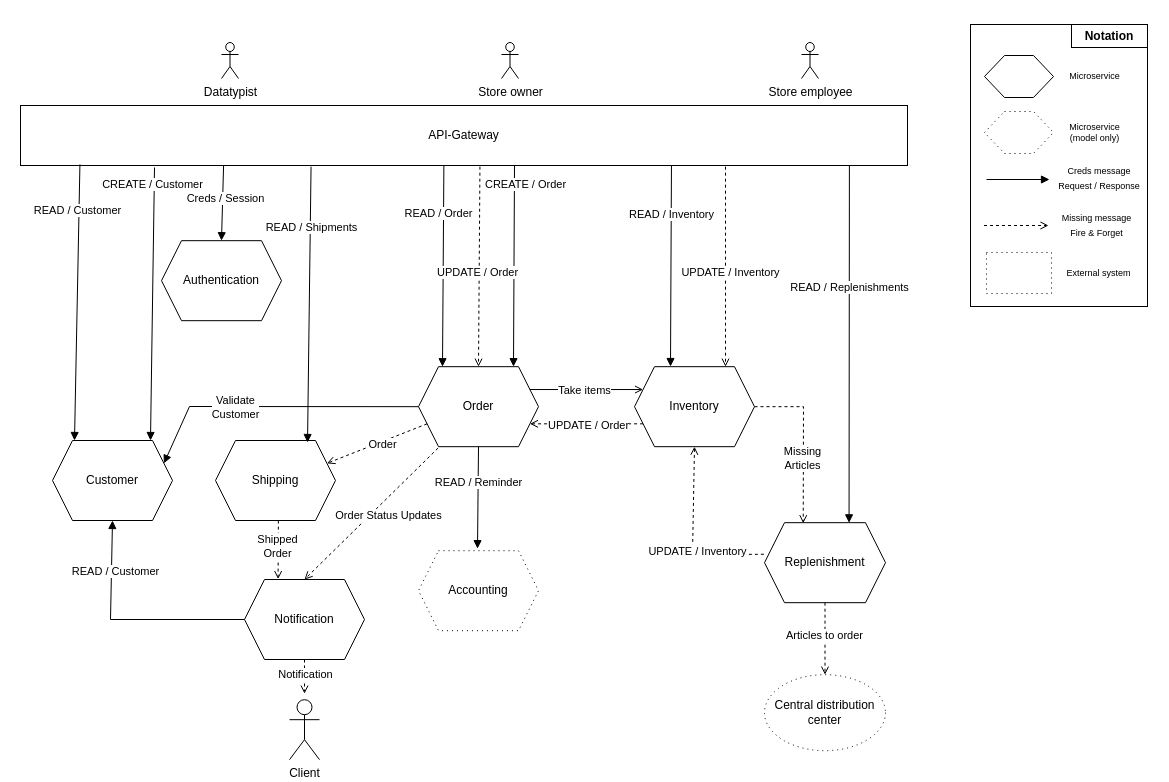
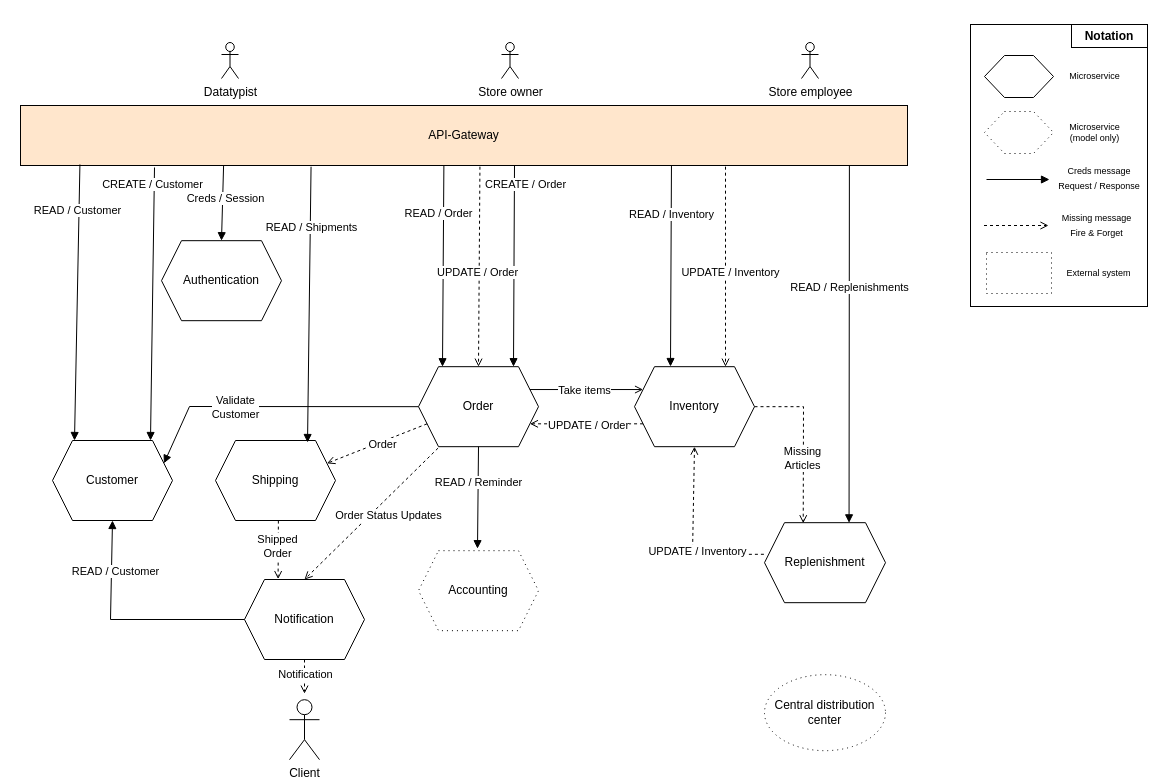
(464, 136) -> (464, 136)
(825, 637) -> none
